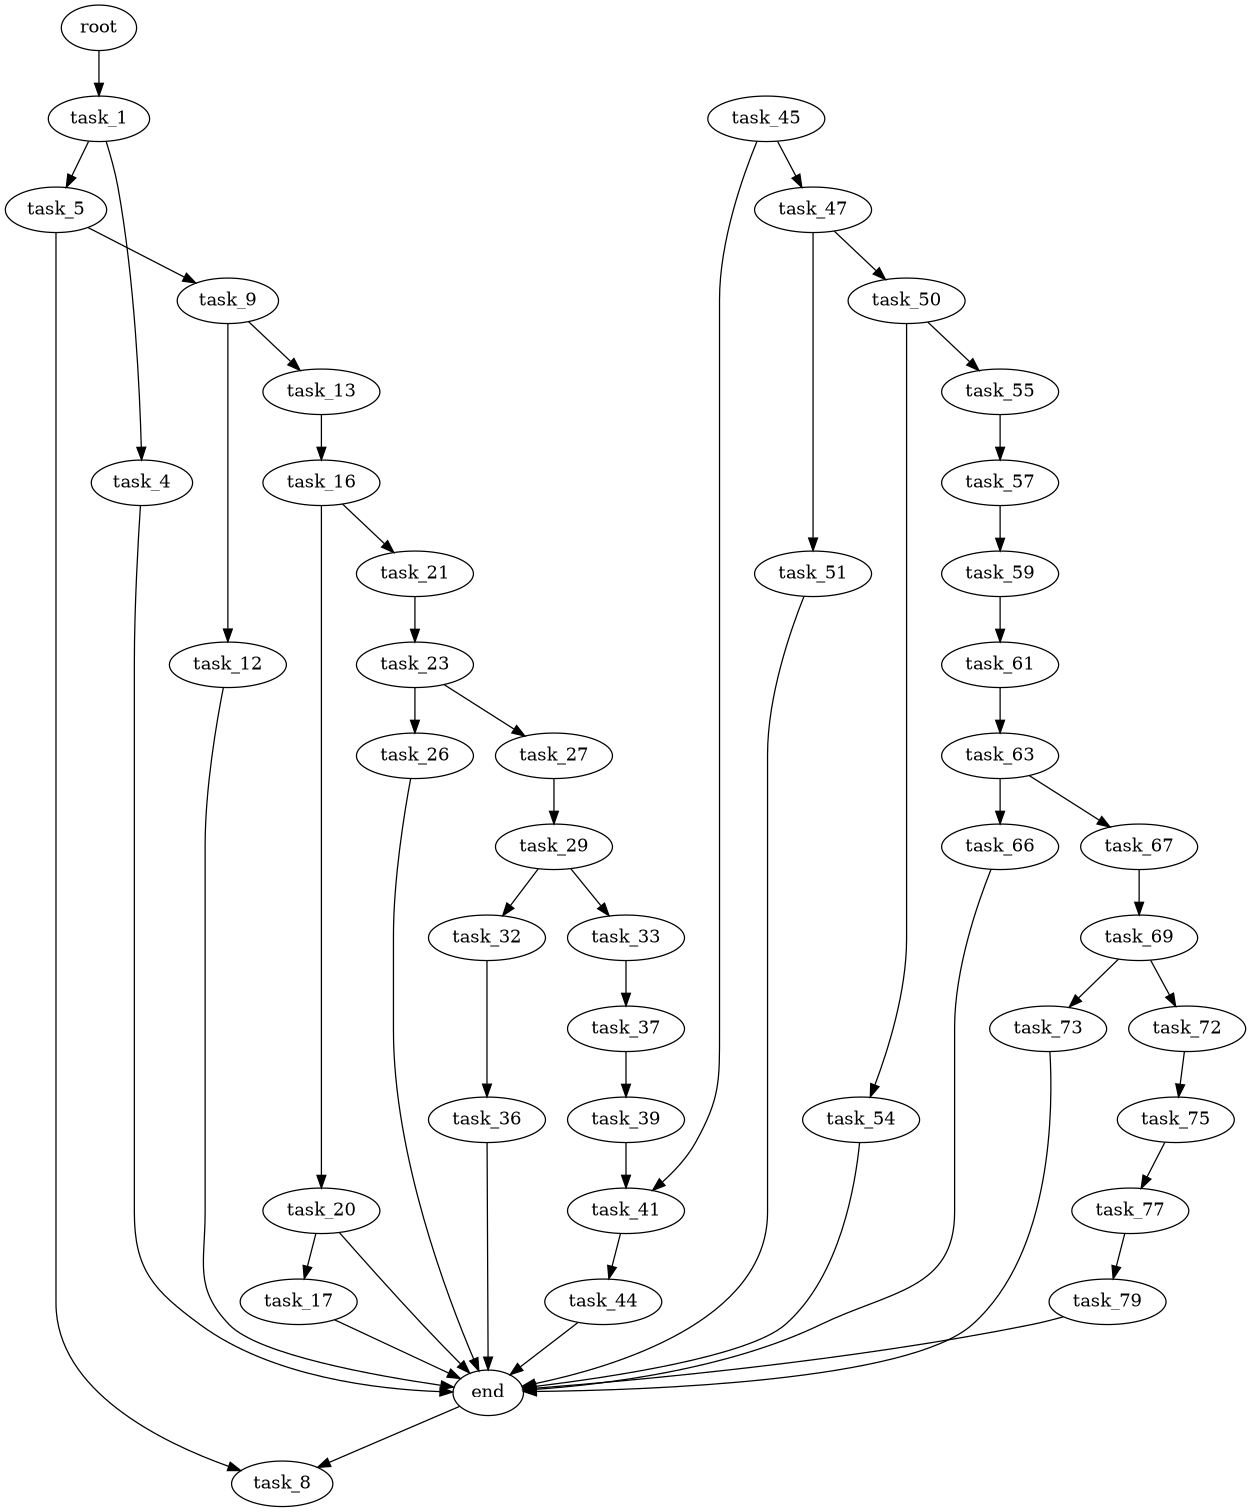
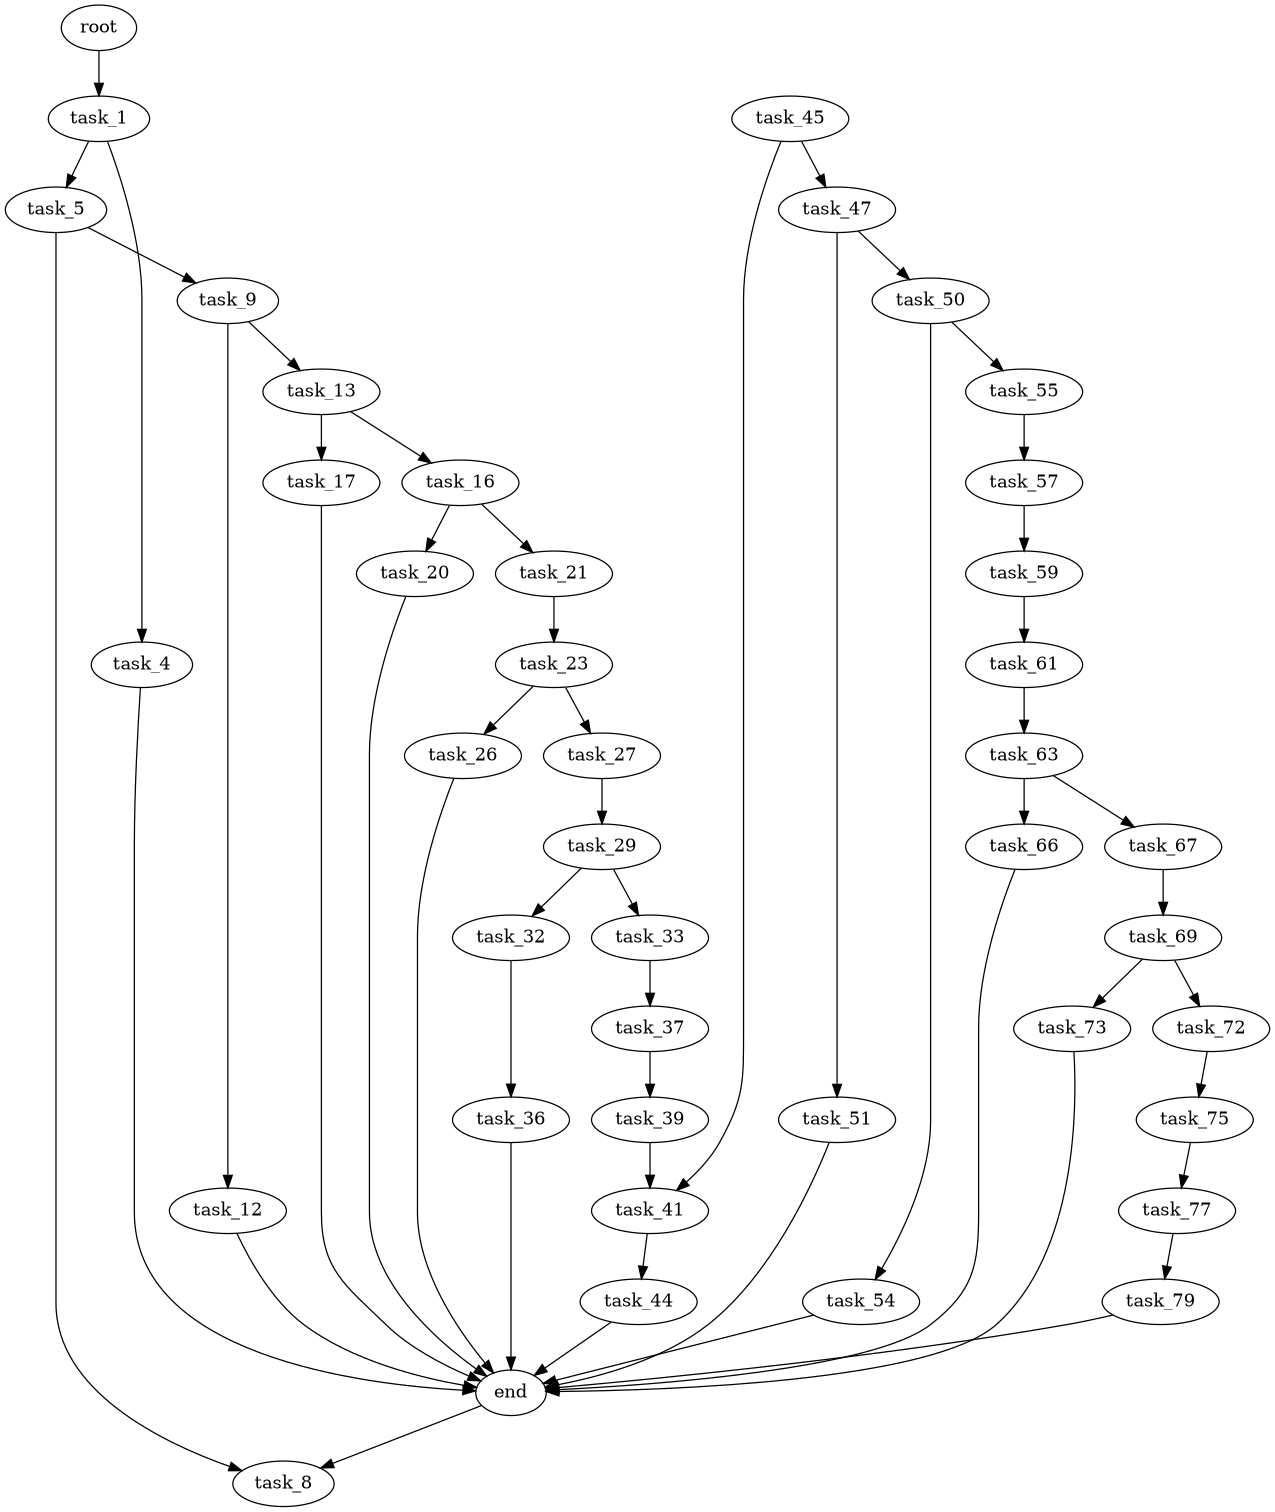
(312, 1250) -> (321, 431)
